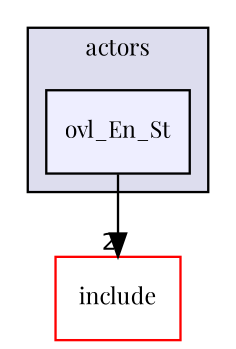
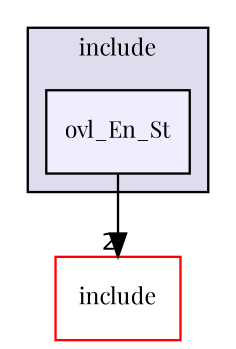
(118, 50) -> (118, 50)
